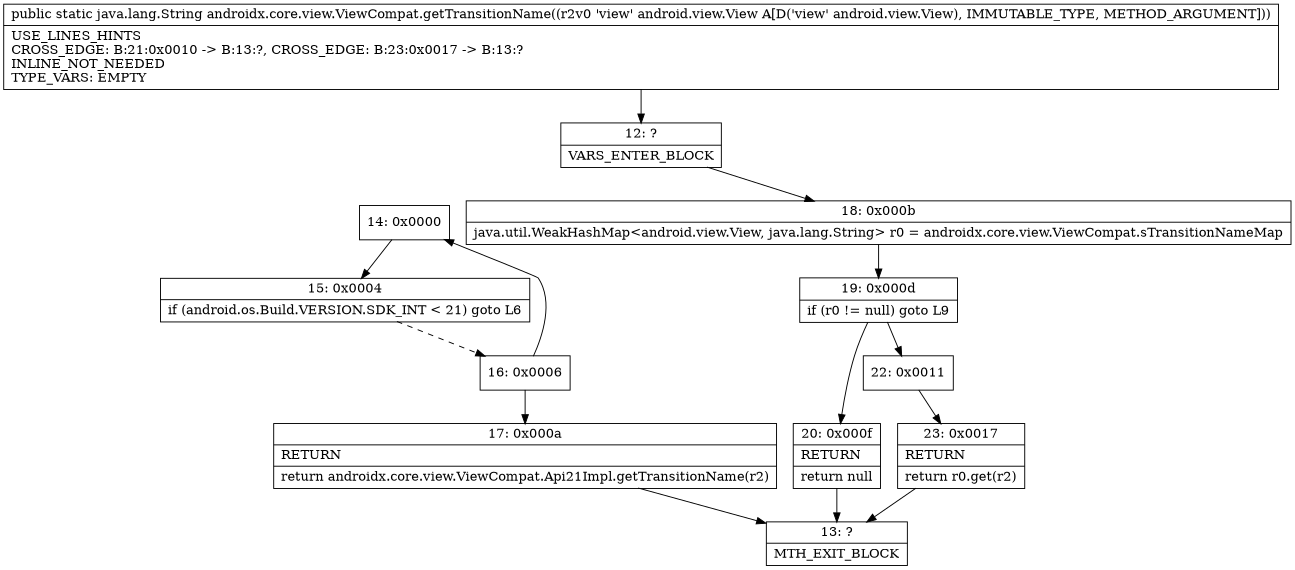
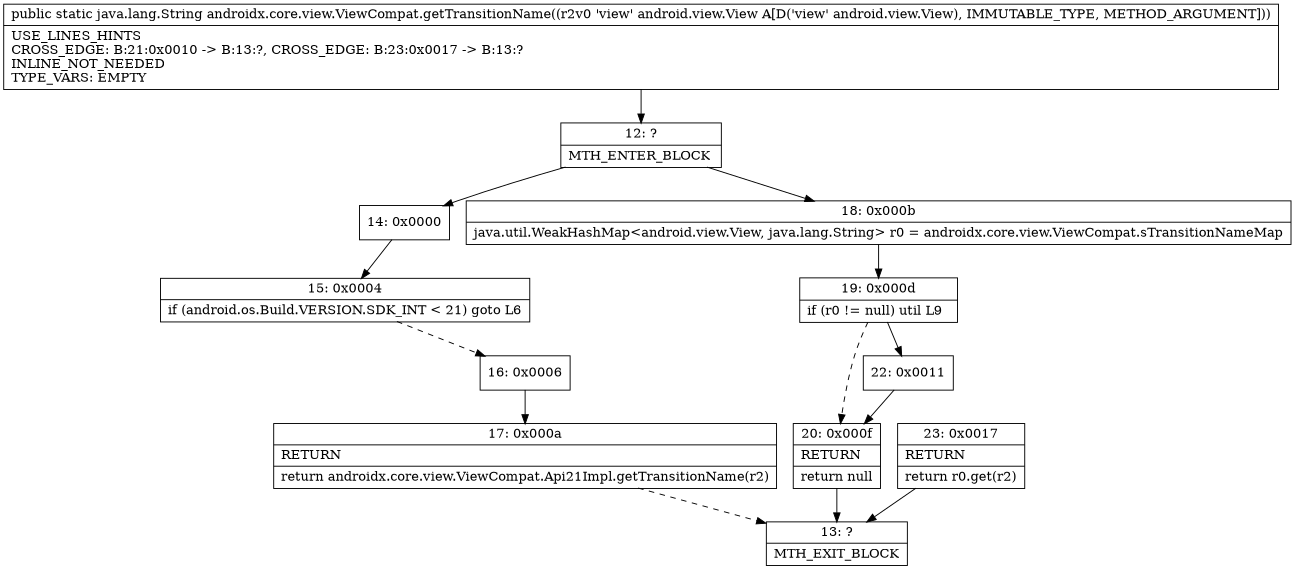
(641, 156) -> (640, 156)
(533, 276) -> (509, 184)
(879, 311) -> (875, 311)
(851, 367) -> (851, 367)
(927, 403) -> (882, 403)
(697, 504) -> (697, 504)
